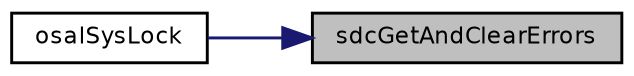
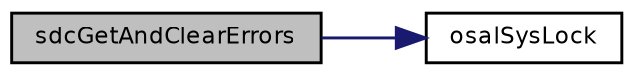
(245, 38) -> (359, 38)
